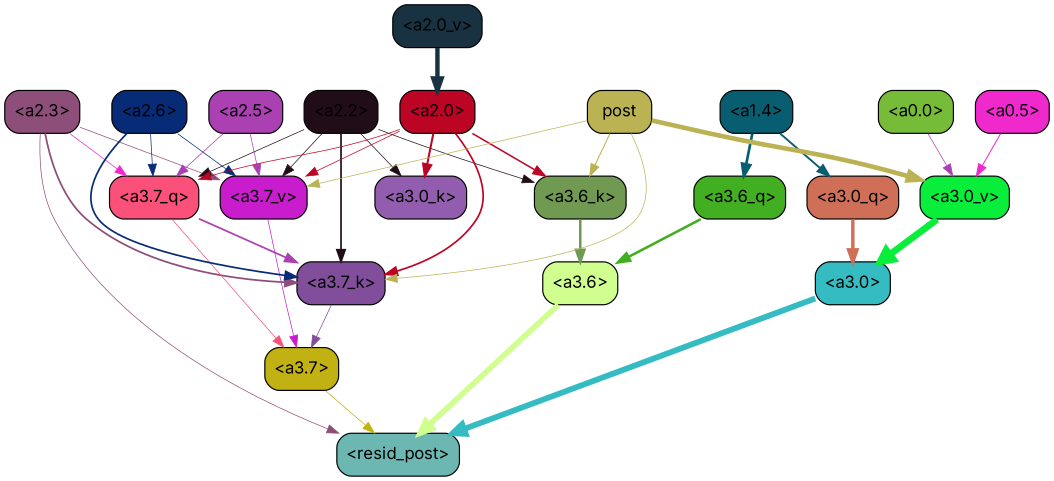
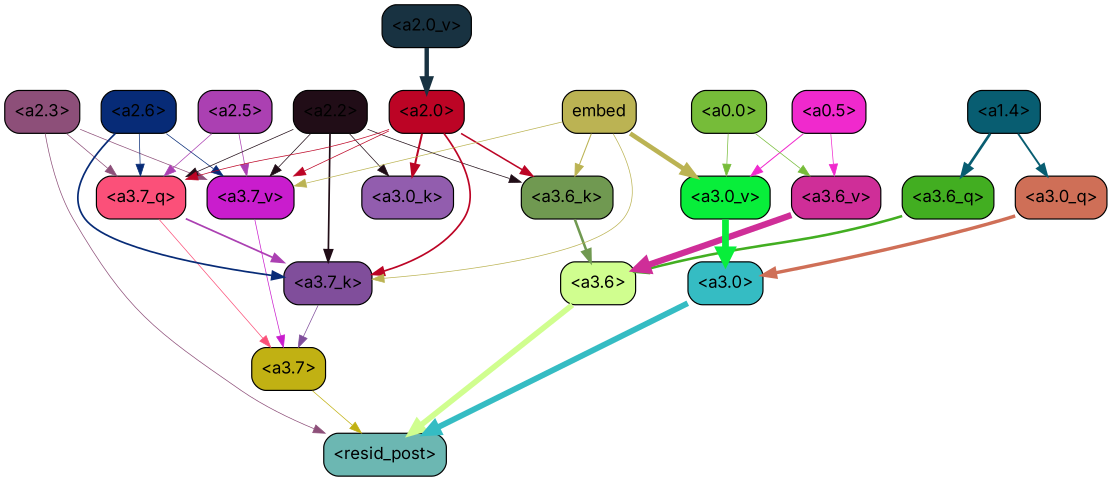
(620, 112) -> (599, 112)
(937, 150) -> (728, 149)
(93, 151) -> (87, 151)
none -> (836, 198)
(135, 250) -> none
